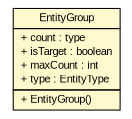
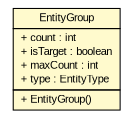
(53, 38) -> (49, 38)
